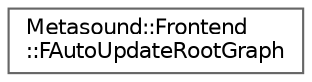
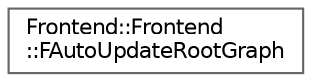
(156, 41) -> (156, 41)
